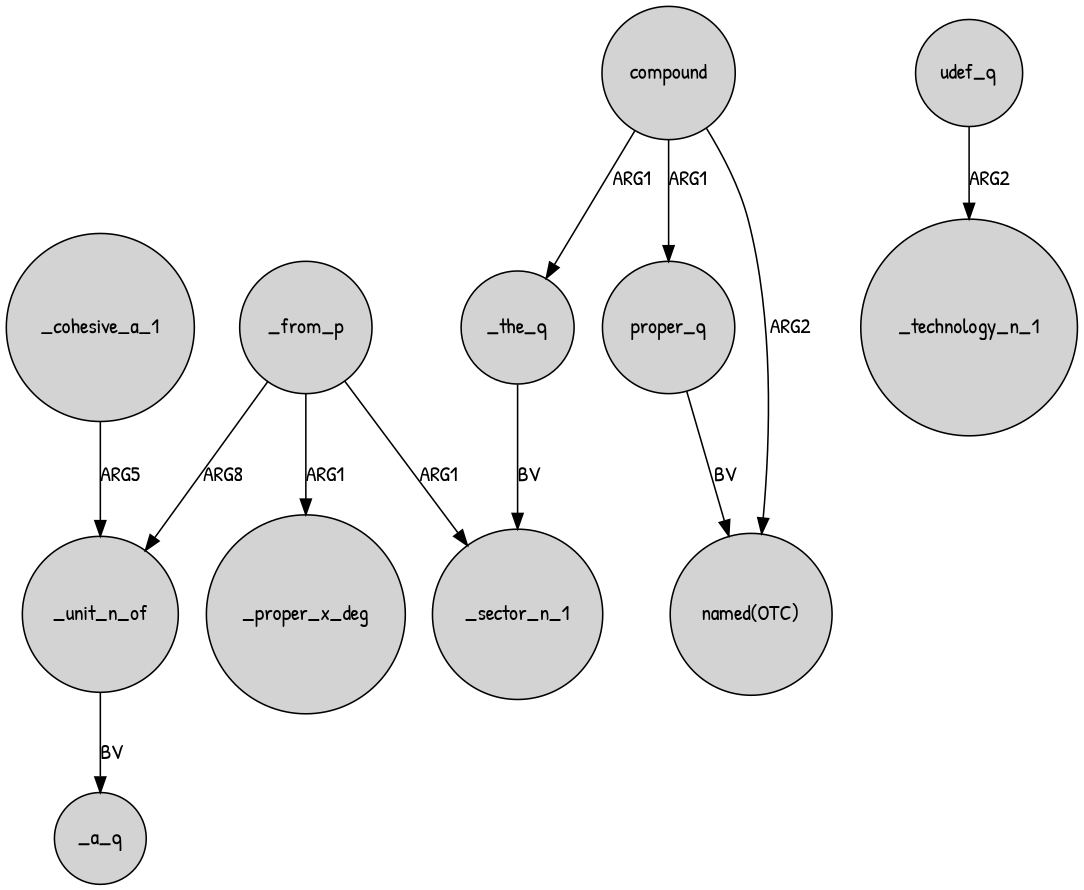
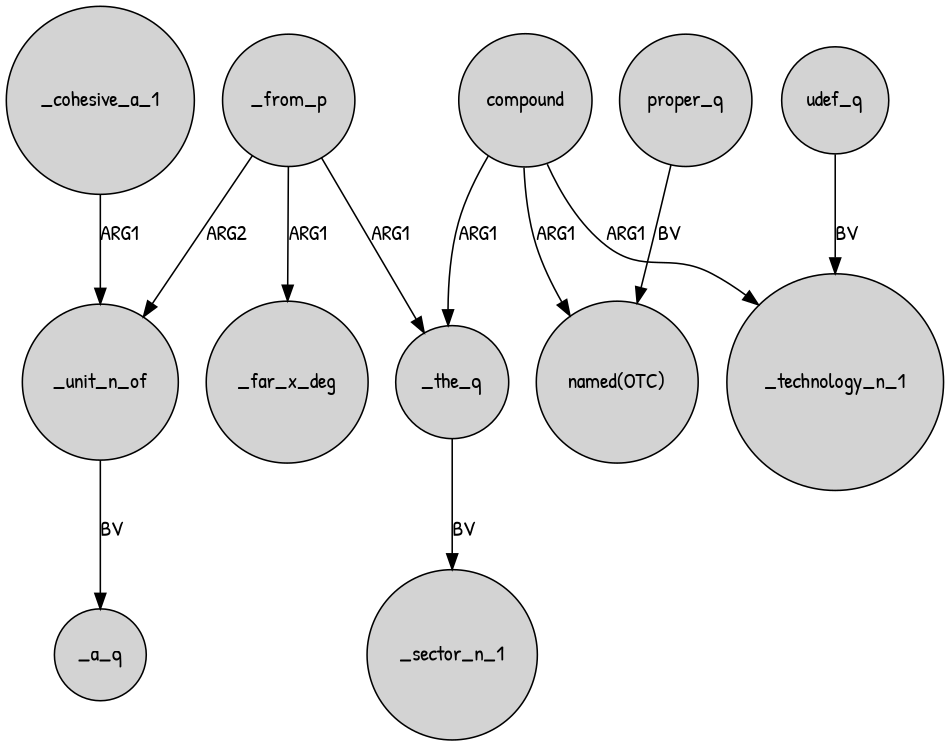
(990, 180) -> (847, 234)
(669, 193) -> (628, 258)
(791, 327) -> (556, 234)
(401, 457) -> (369, 238)
(121, 475) -> (120, 234)
(223, 475) -> (227, 234)
(306, 614) -> (287, 382)
